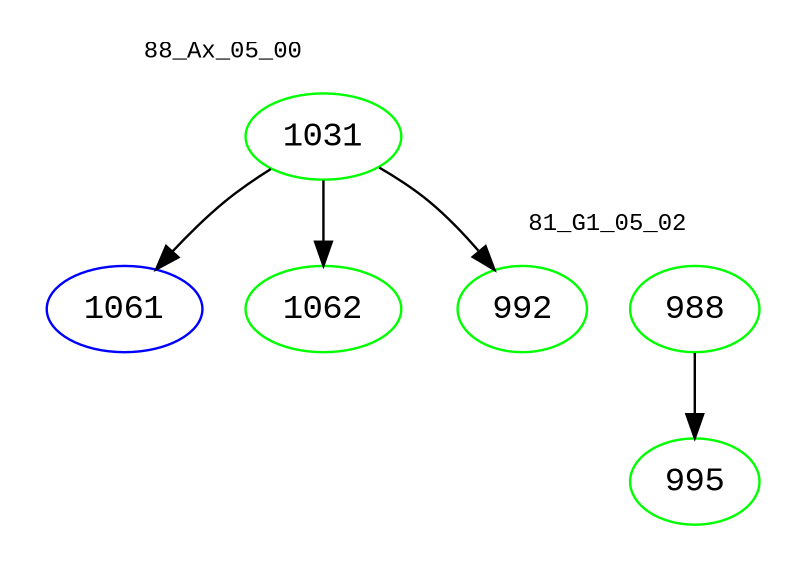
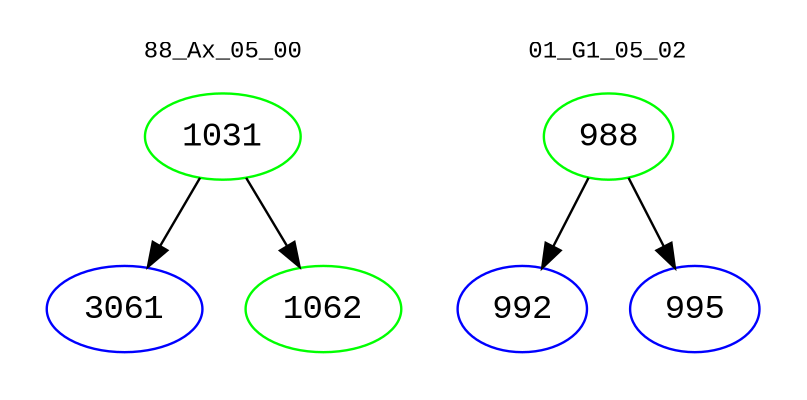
(454, 224) -> (571, 212)
(609, 224) -> (609, 52)
(125, 309) -> (125, 309)
(522, 309) -> (522, 309)
(695, 482) -> (695, 309)
